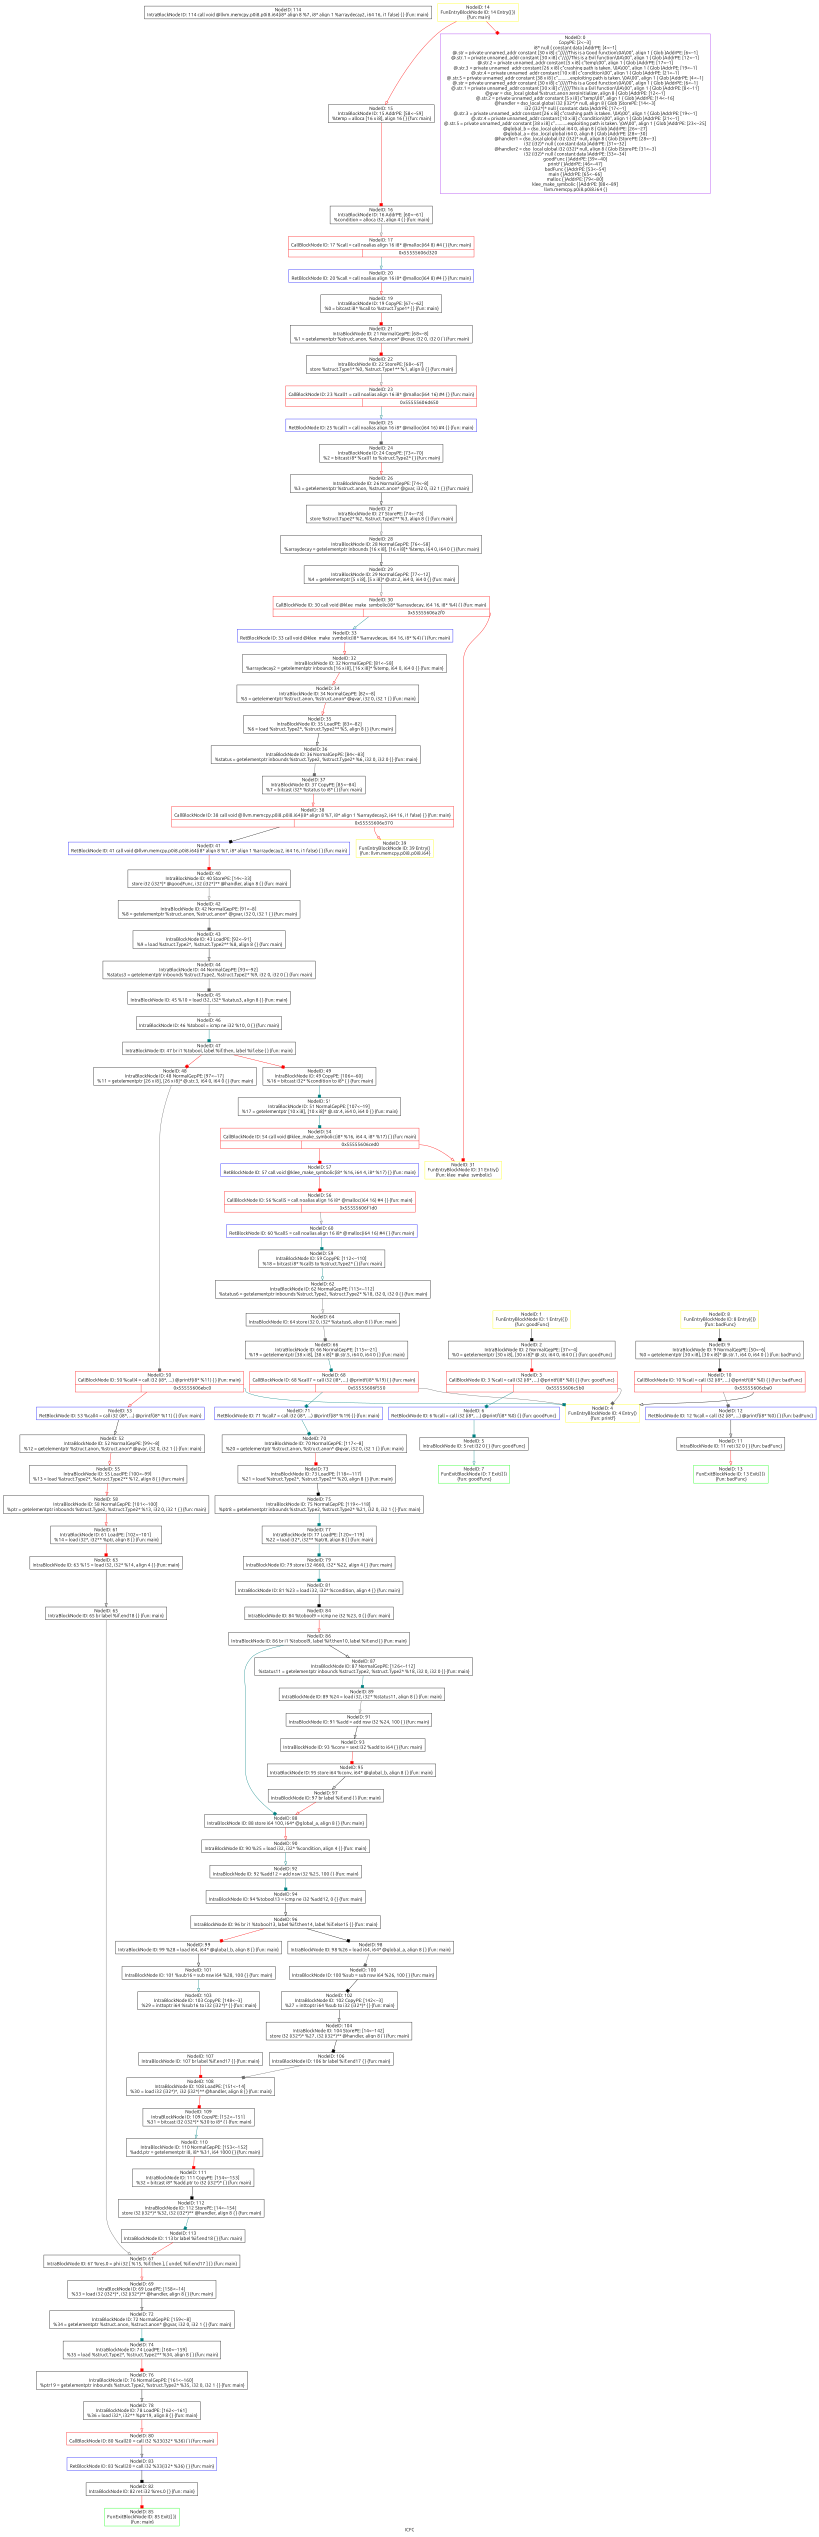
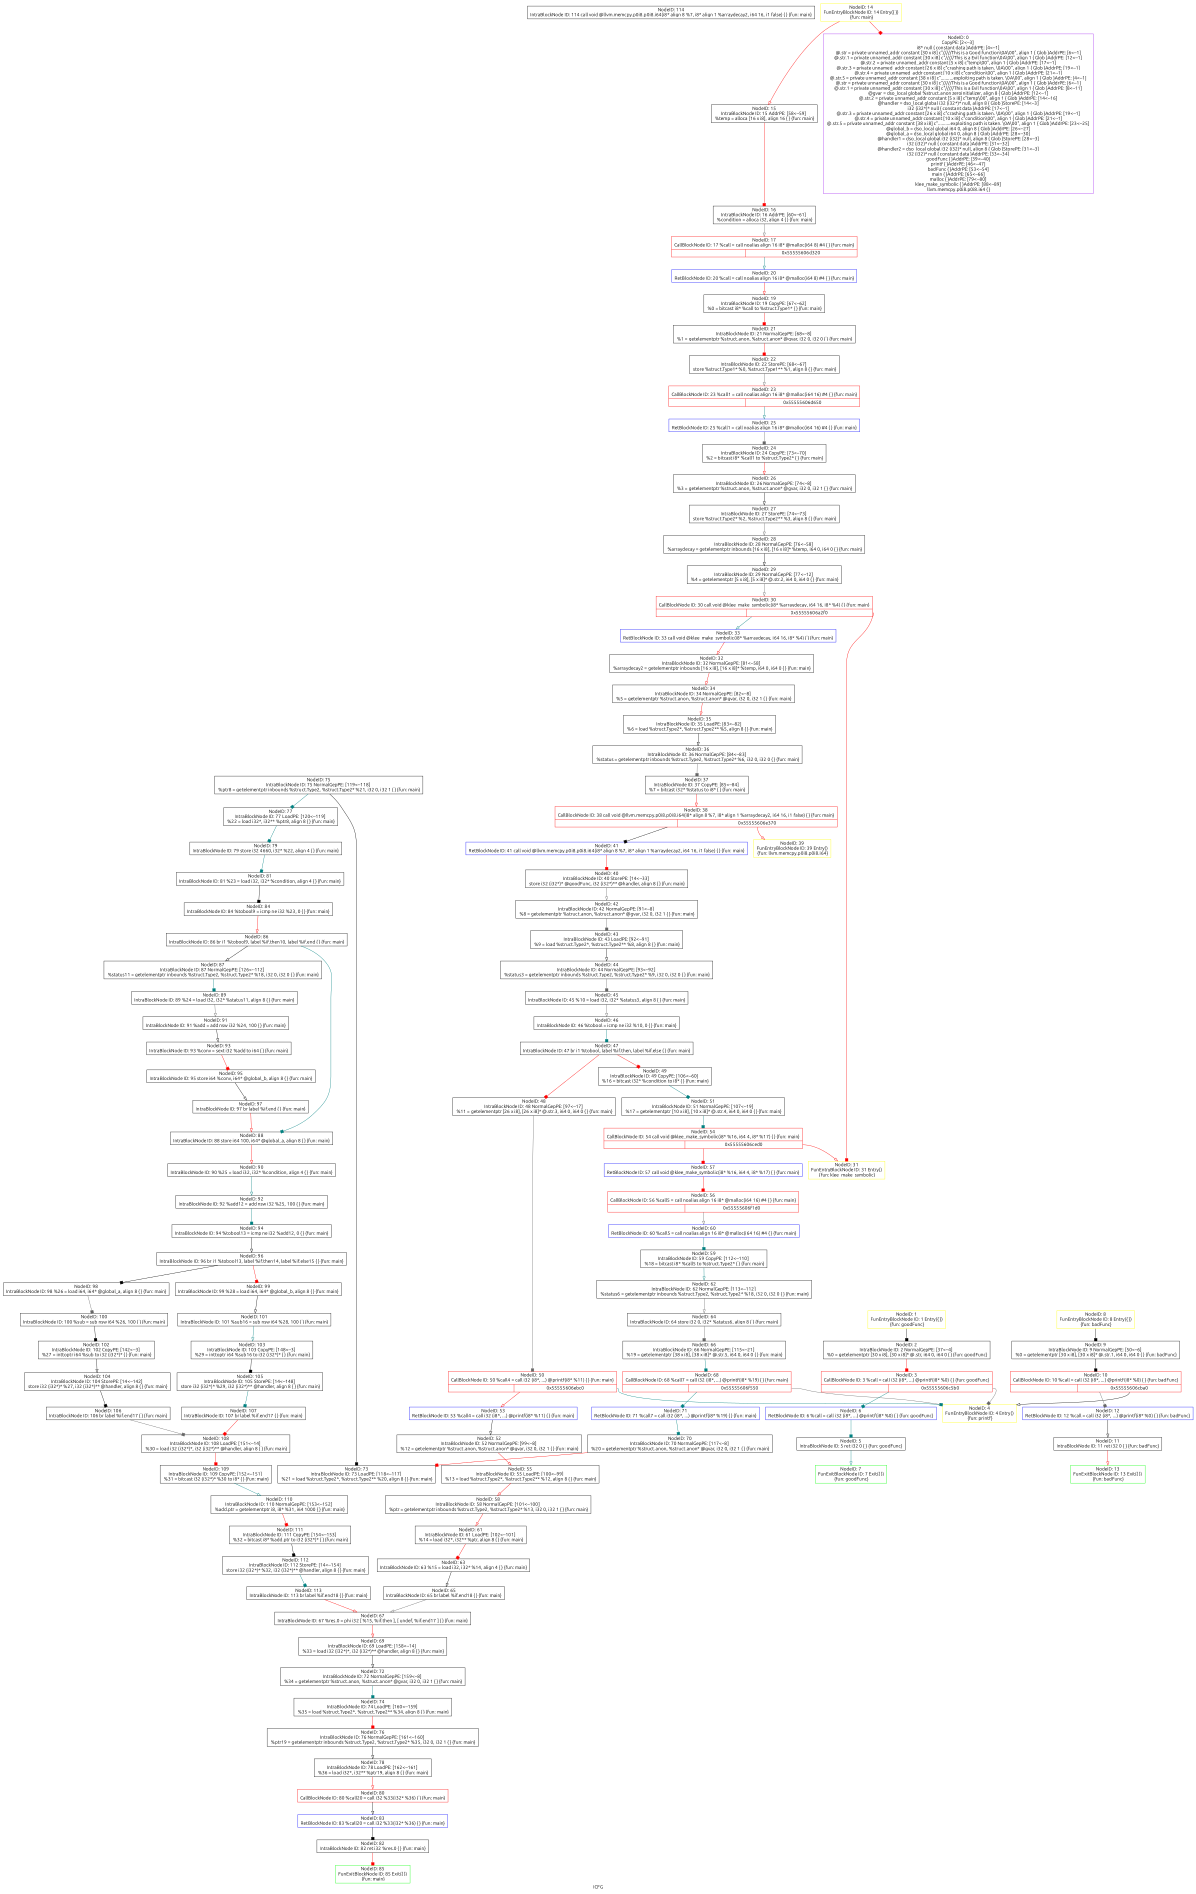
none -> (250, 1382)
(318, 1488) -> (357, 1124)
